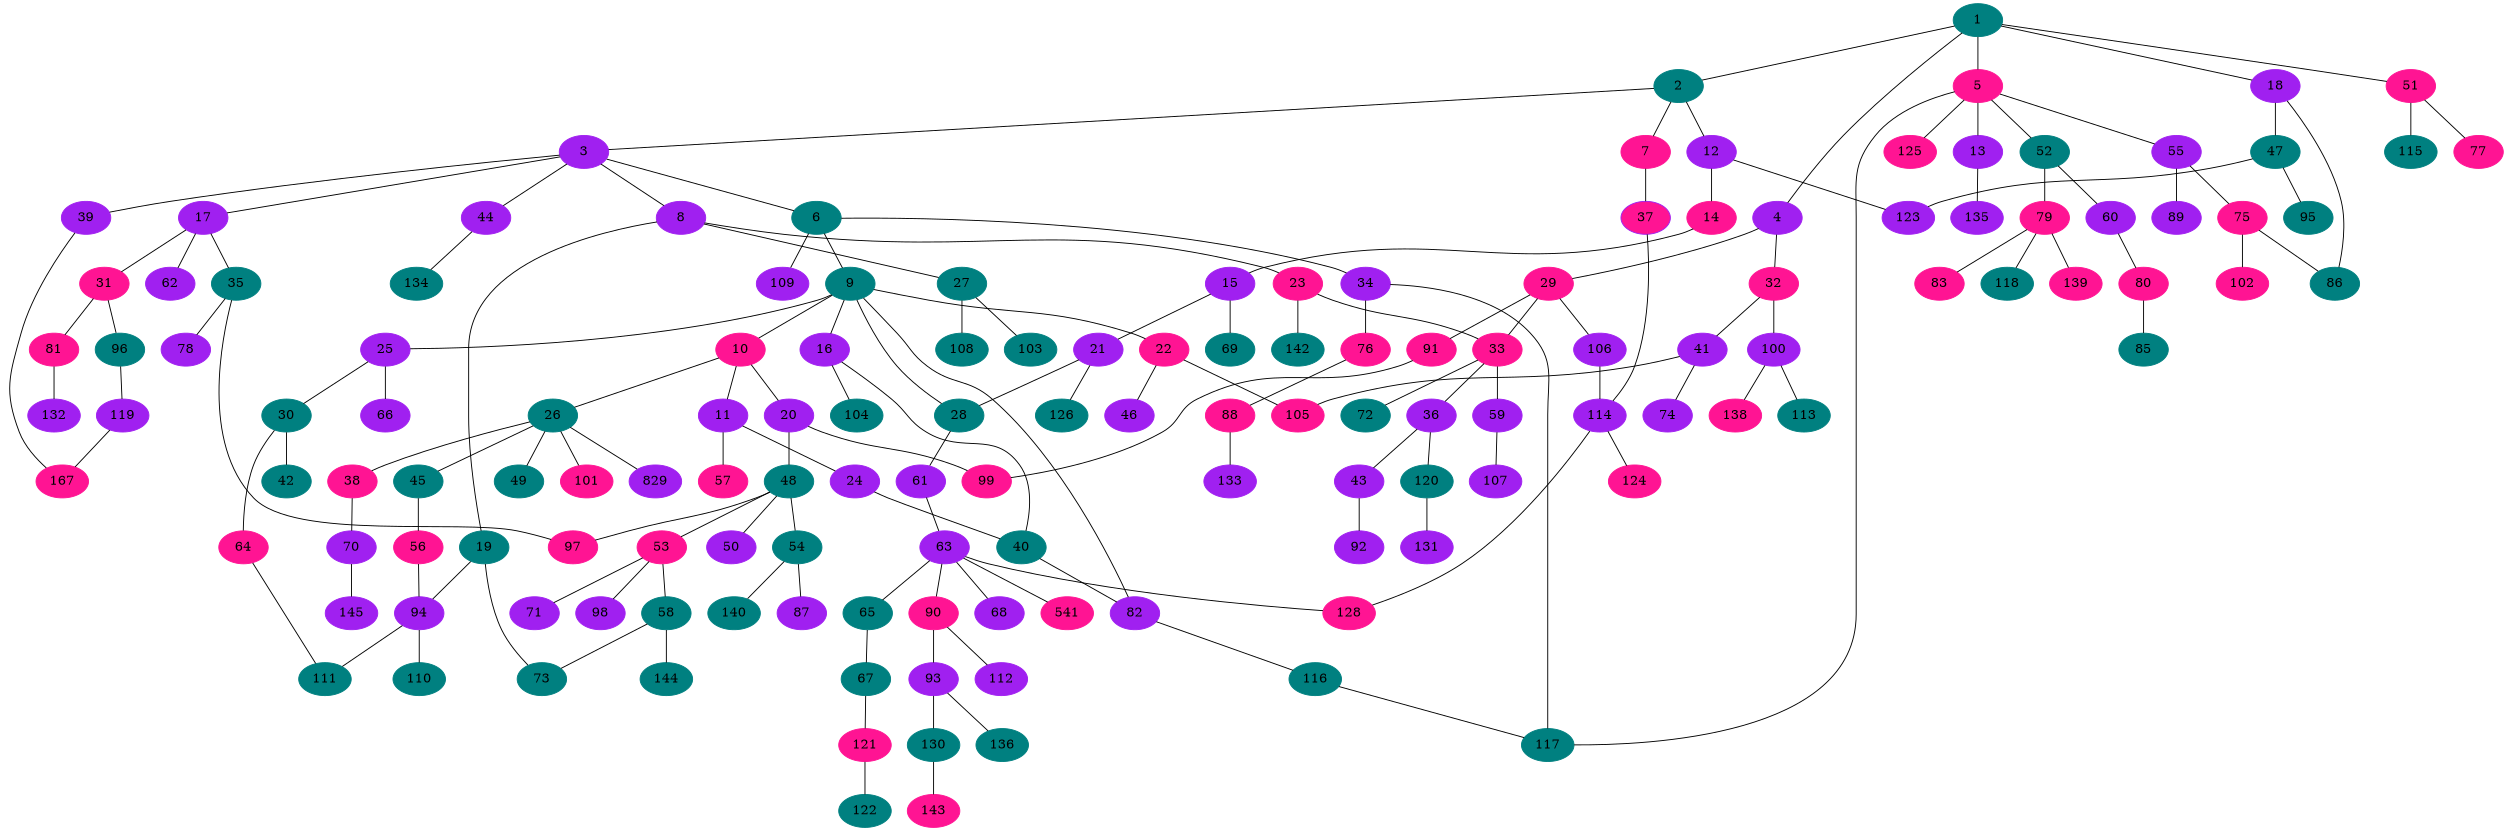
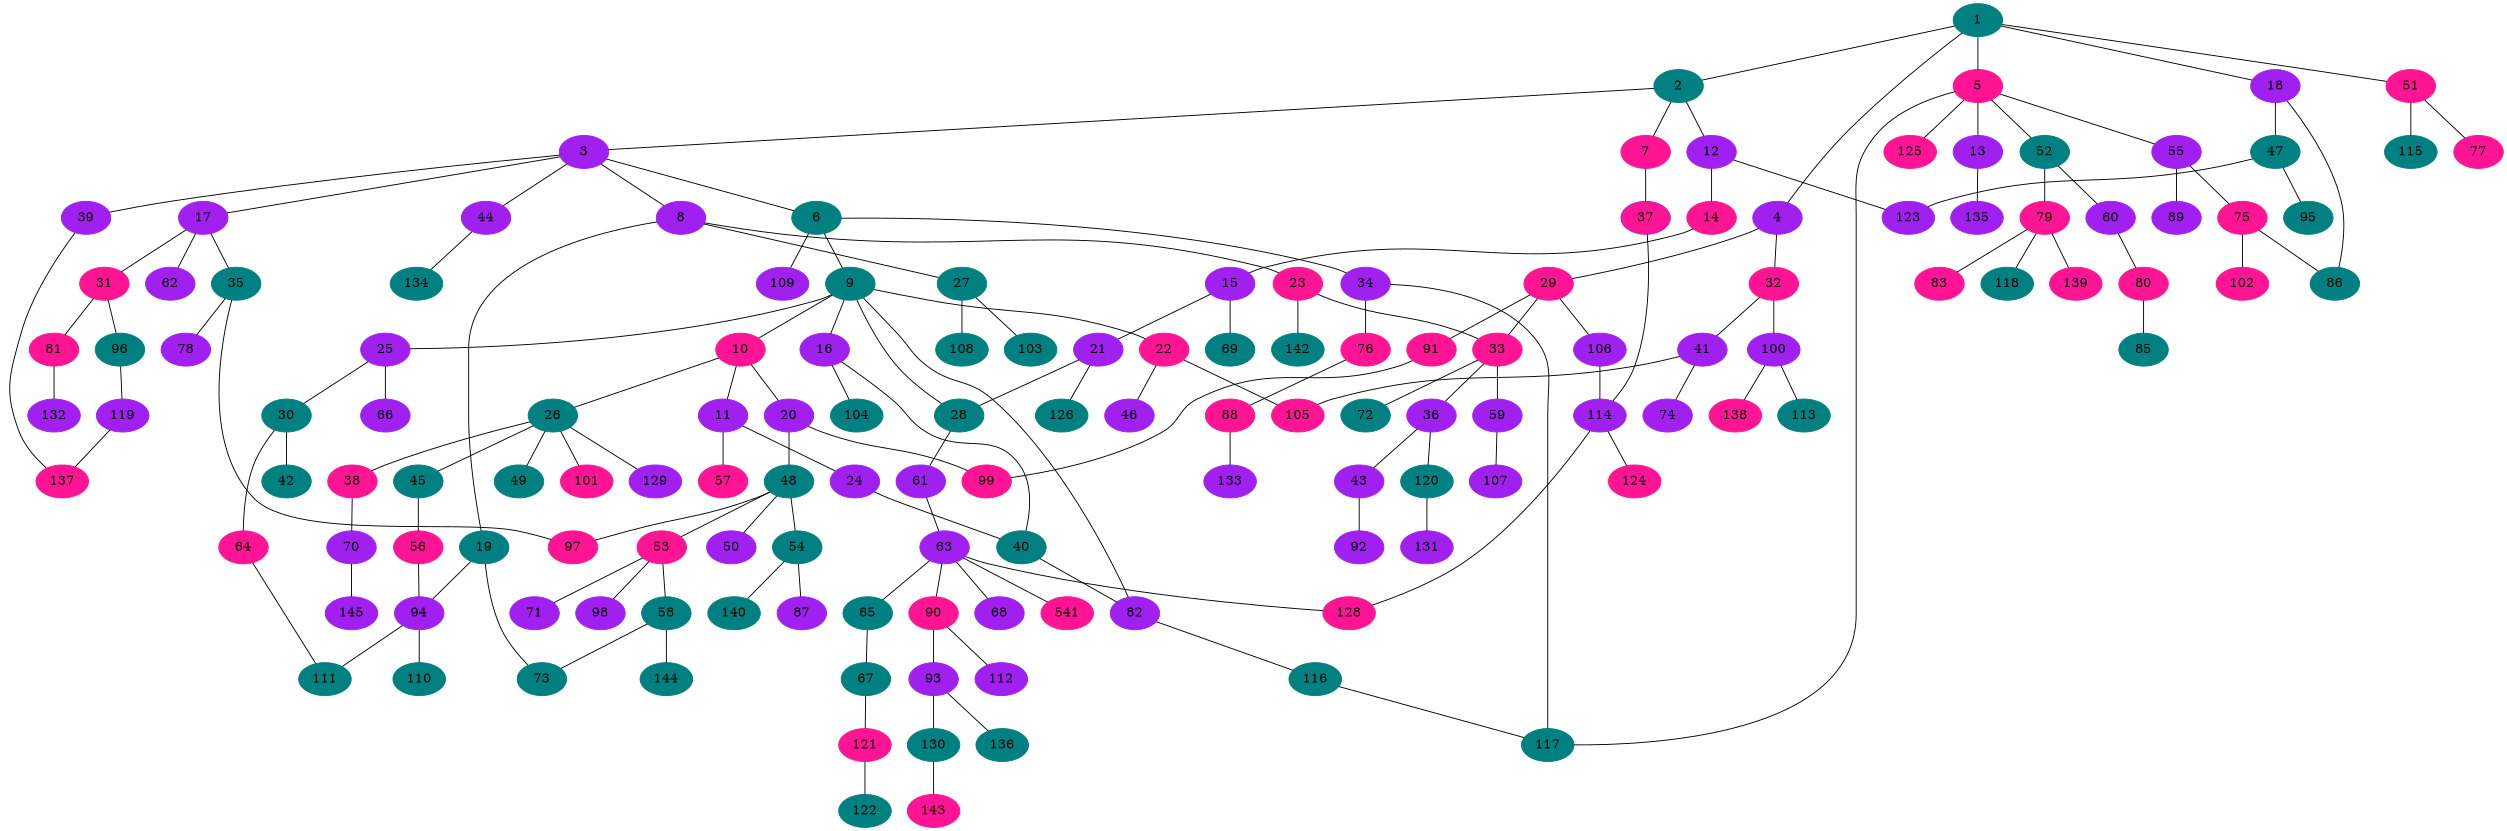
(62, 481) -> (62, 481)
(655, 481) -> (655, 481)
